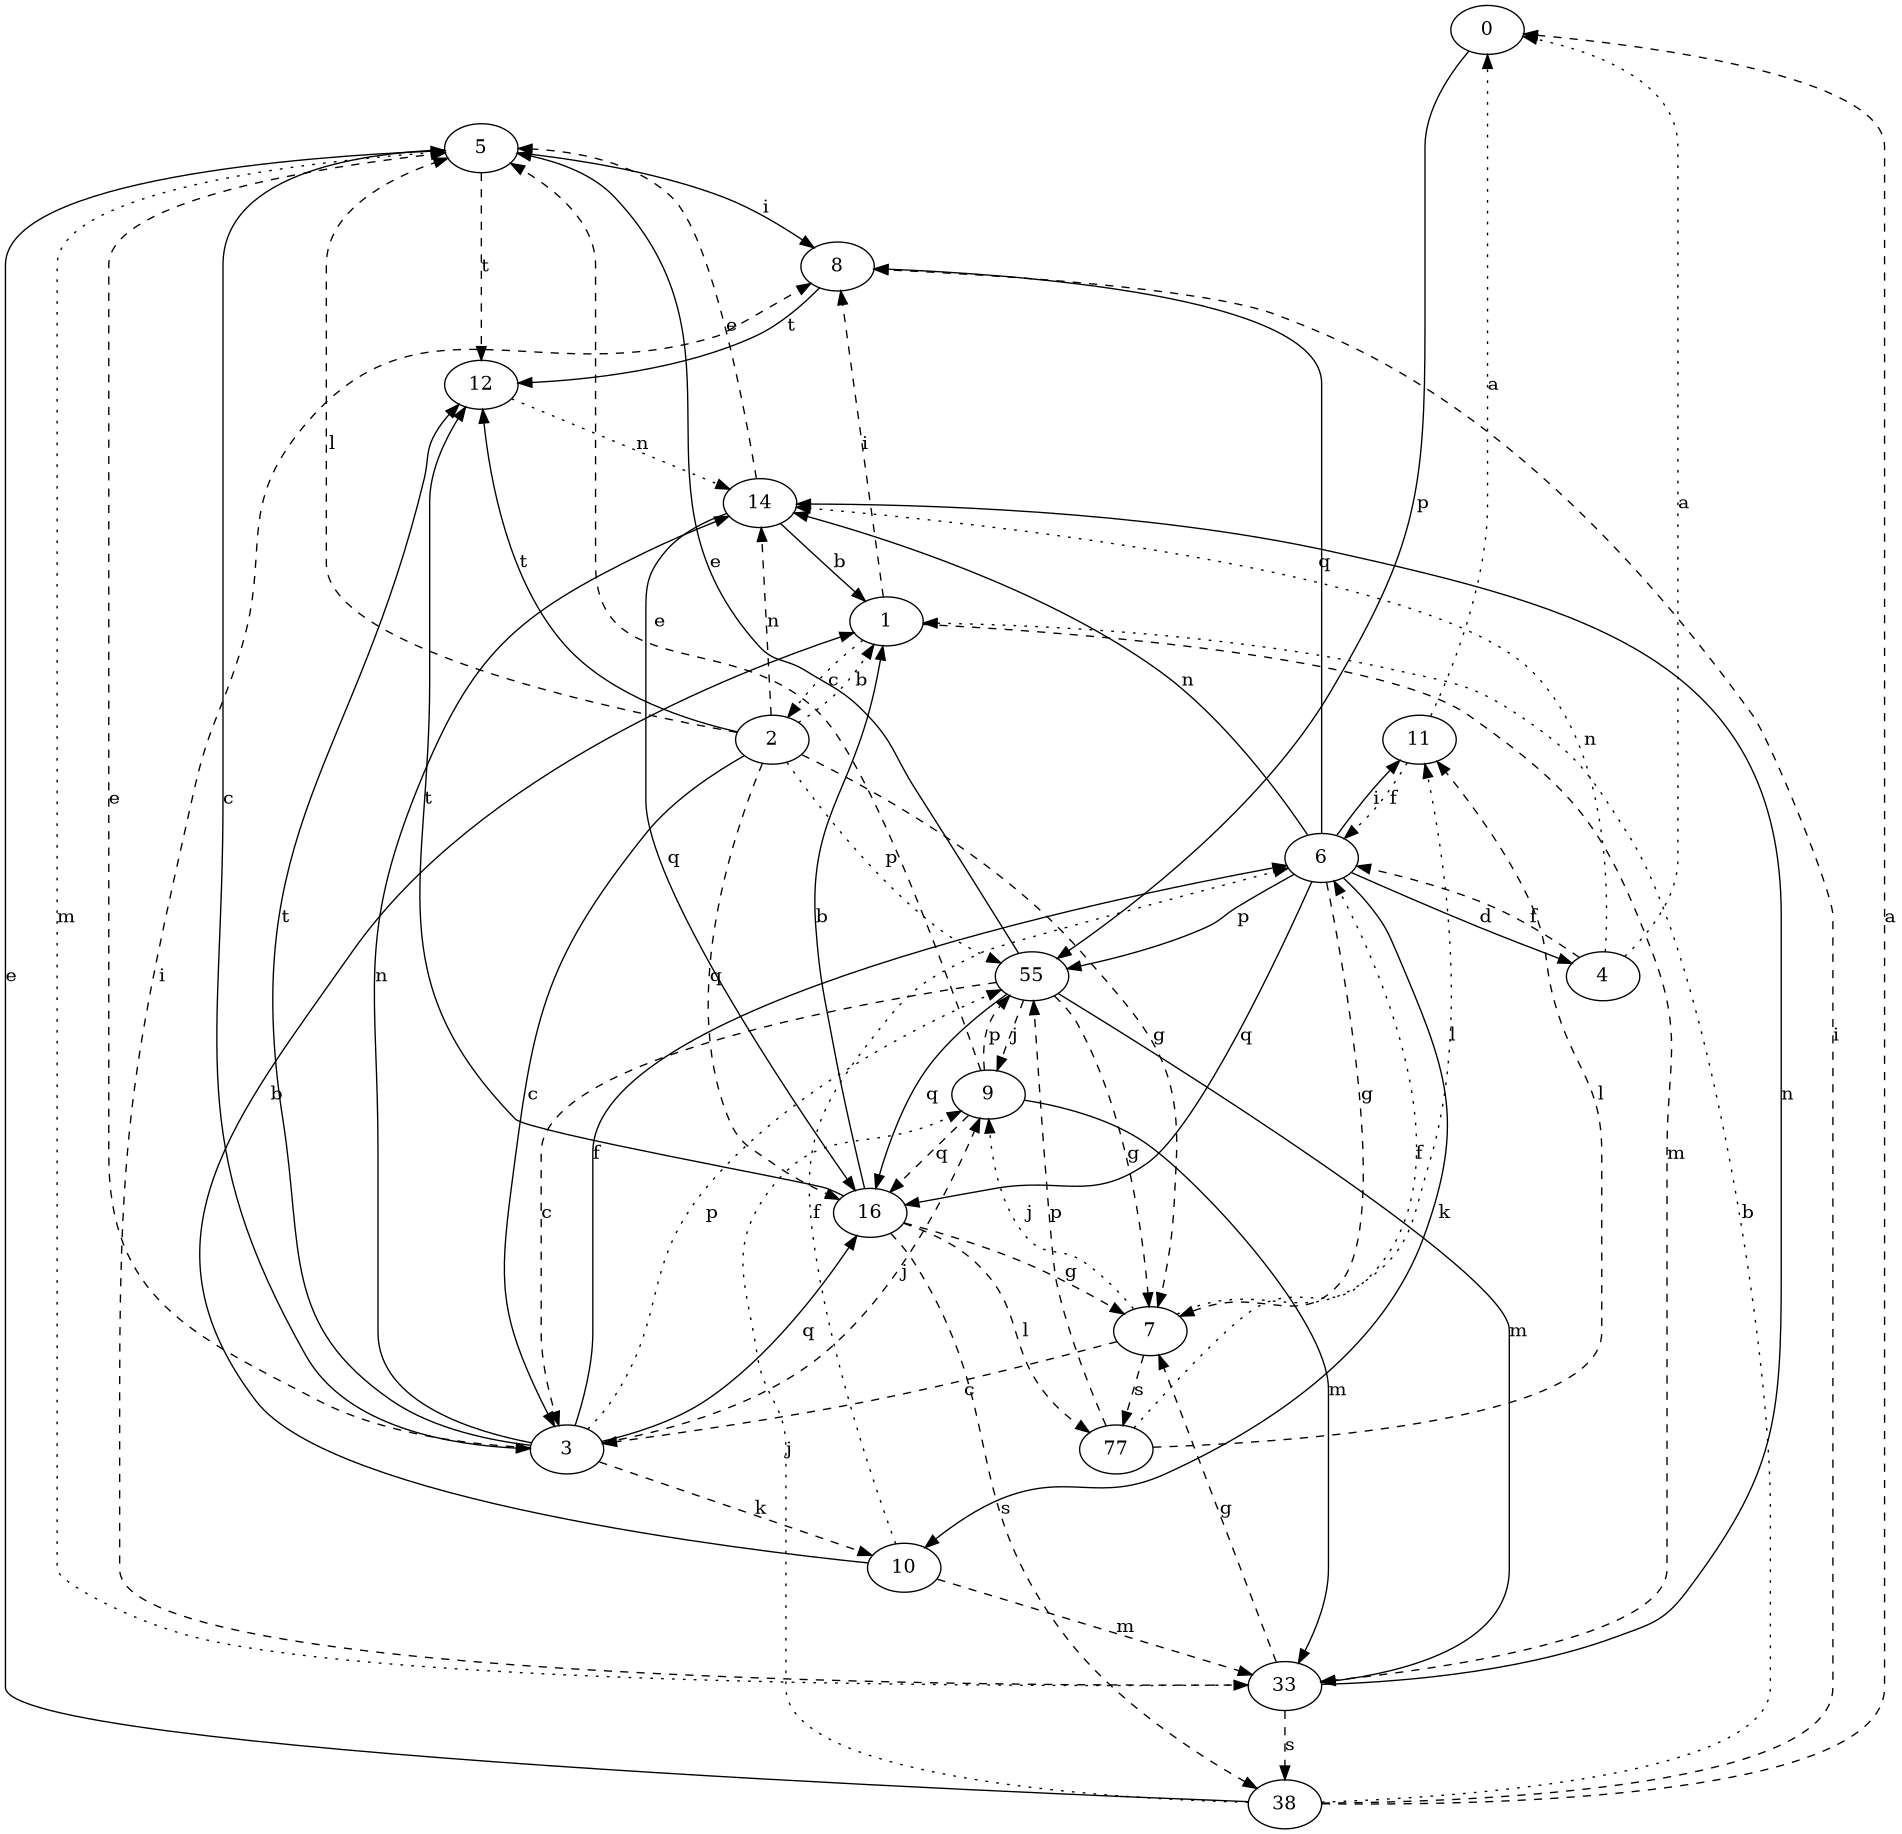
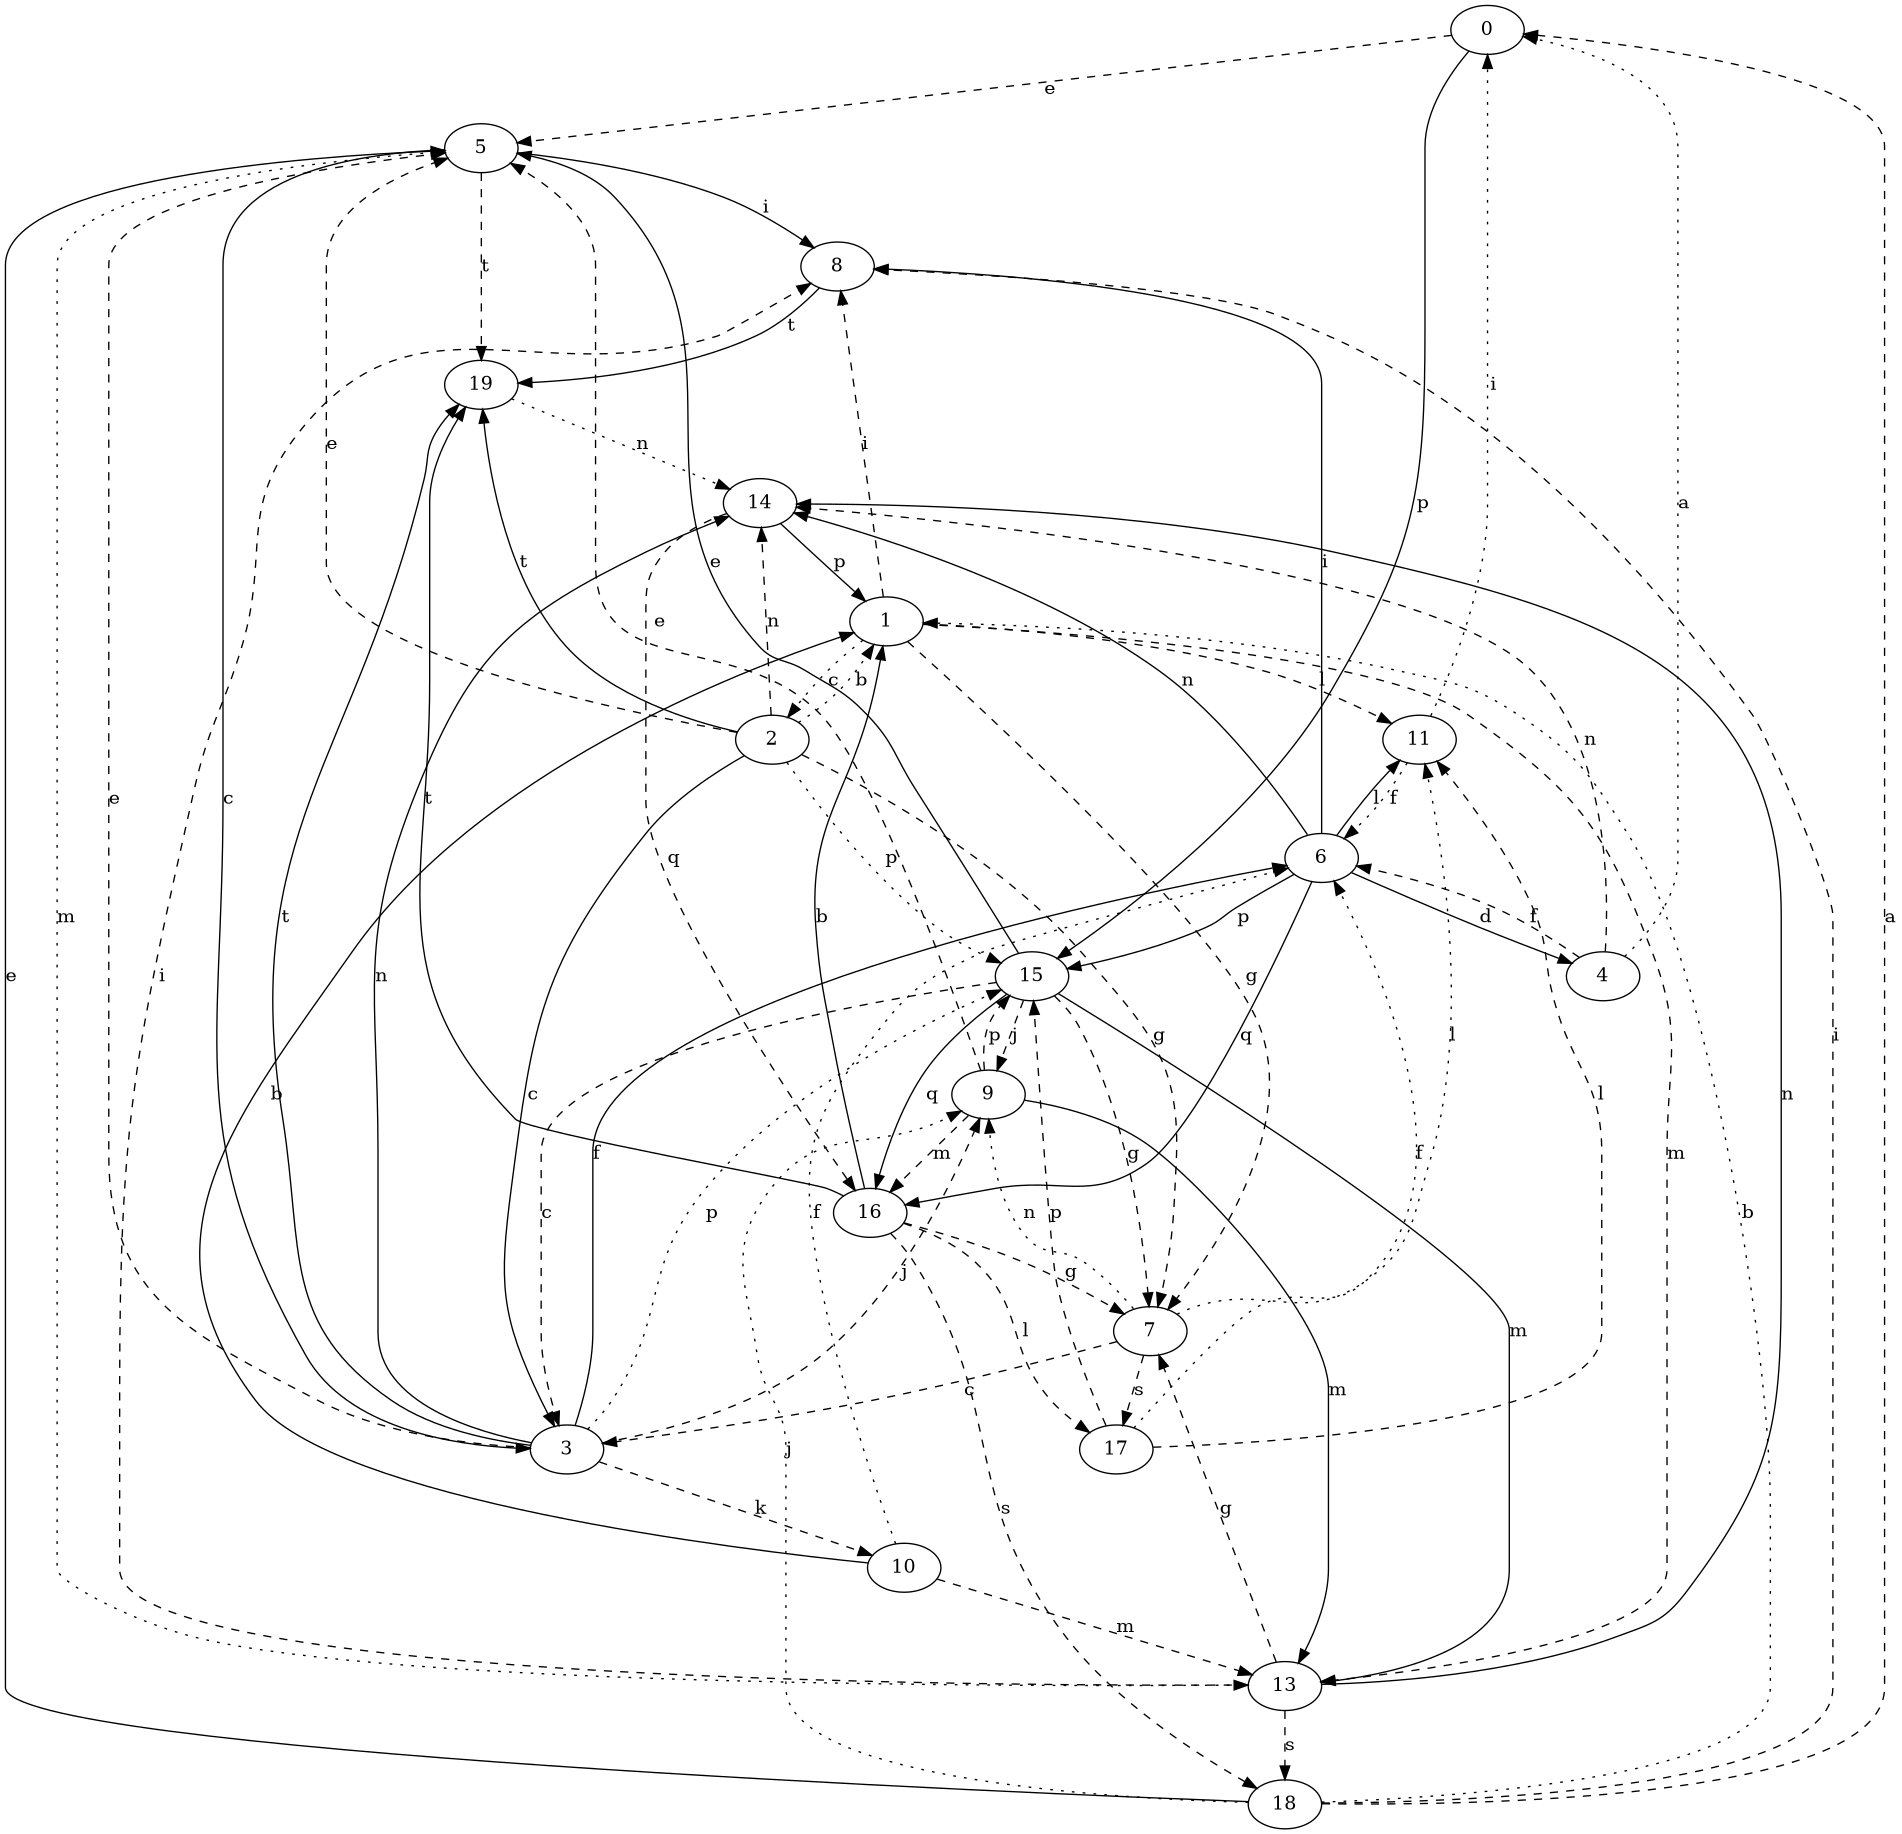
(705, 261) -> (991, 88)
(481, 385) -> (481, 385)
(1494, 385) -> (1494, 385)
(332, 444) -> (332, 444)
(840, 562) -> (840, 562)
(1325, 562) -> (1325, 562)
(1352, 592) -> (1352, 592)
none -> (1202, 656)
(1377, 799) -> (1377, 799)
(658, 852) -> (658, 852)
(1032, 976) -> (1032, 976)
(709, 1002) -> none
(942, 1154) -> (942, 1154)
(1363, 1161) -> (1183, 916)
(1030, 1213) -> (1030, 1213)
(1369, 1329) -> none
(744, 1370) -> none
(1116, 1449) -> (1116, 1449)
(1285, 1686) -> (1285, 1686)
(1285, 1804) -> (1285, 1804)
